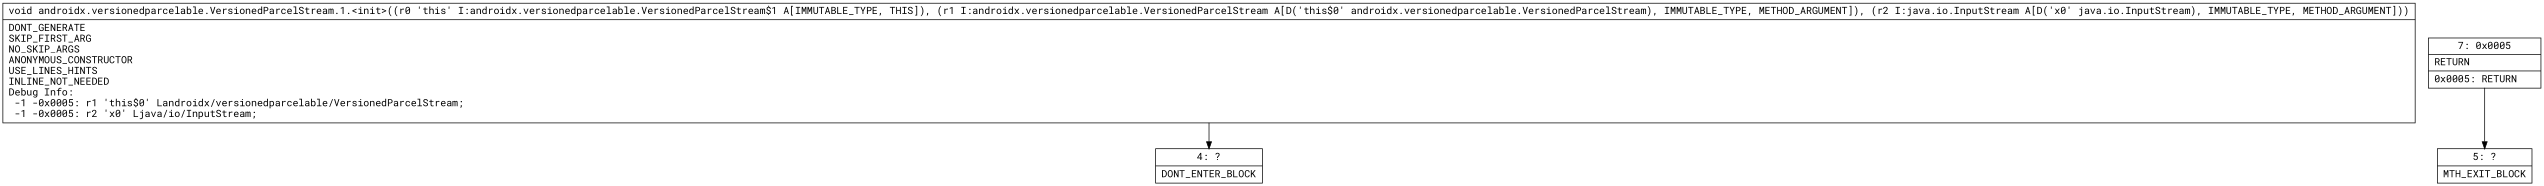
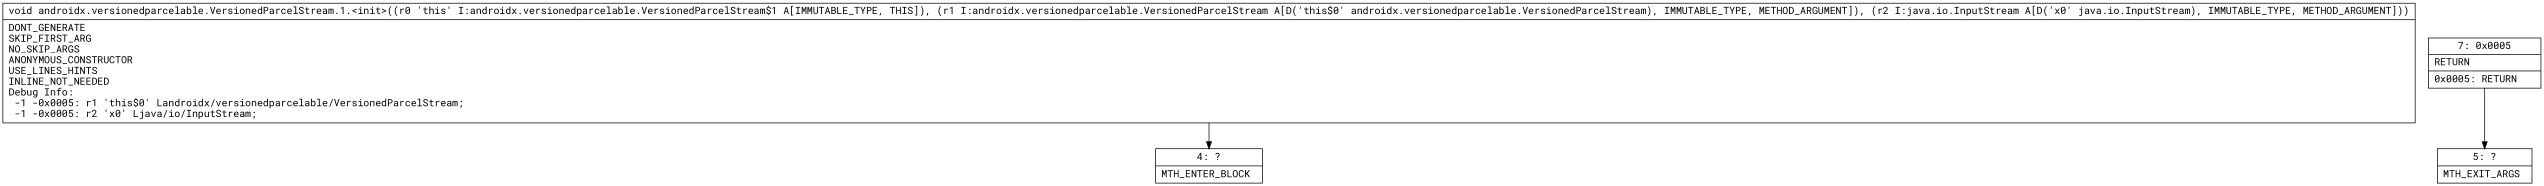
(1209, 174) -> (1206, 174)
(2485, 174) -> (2482, 174)
